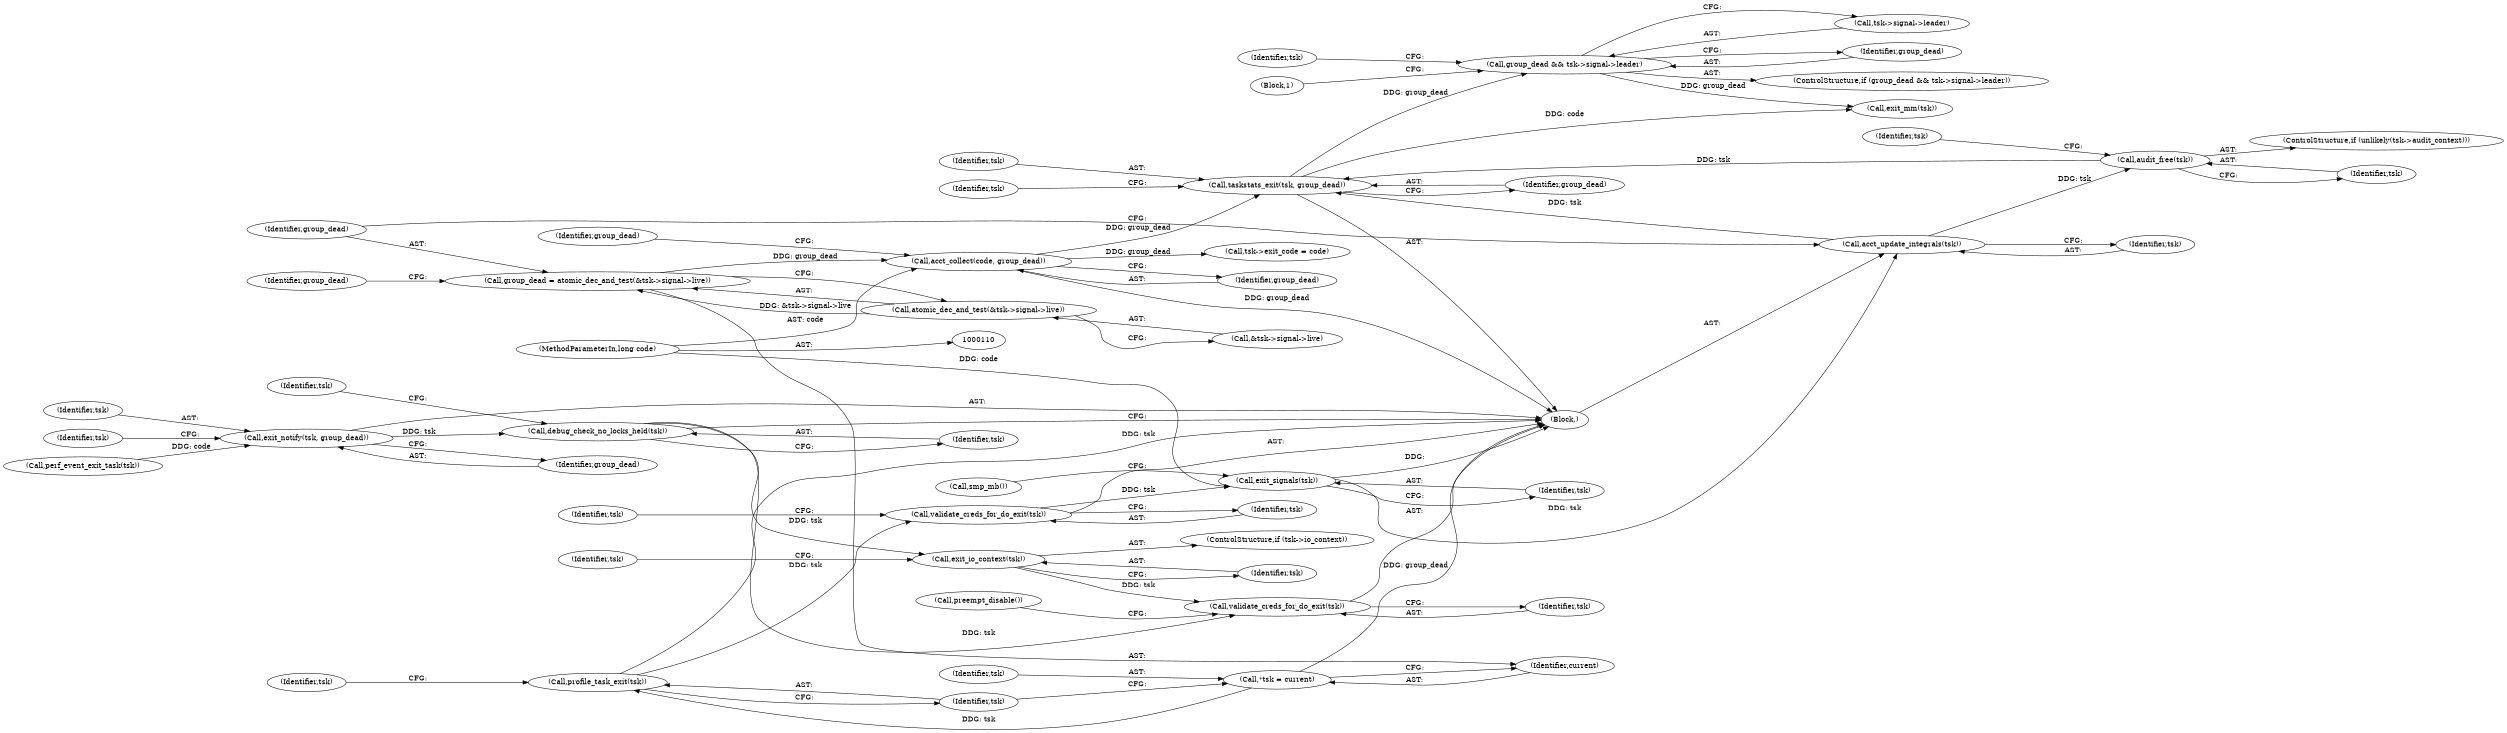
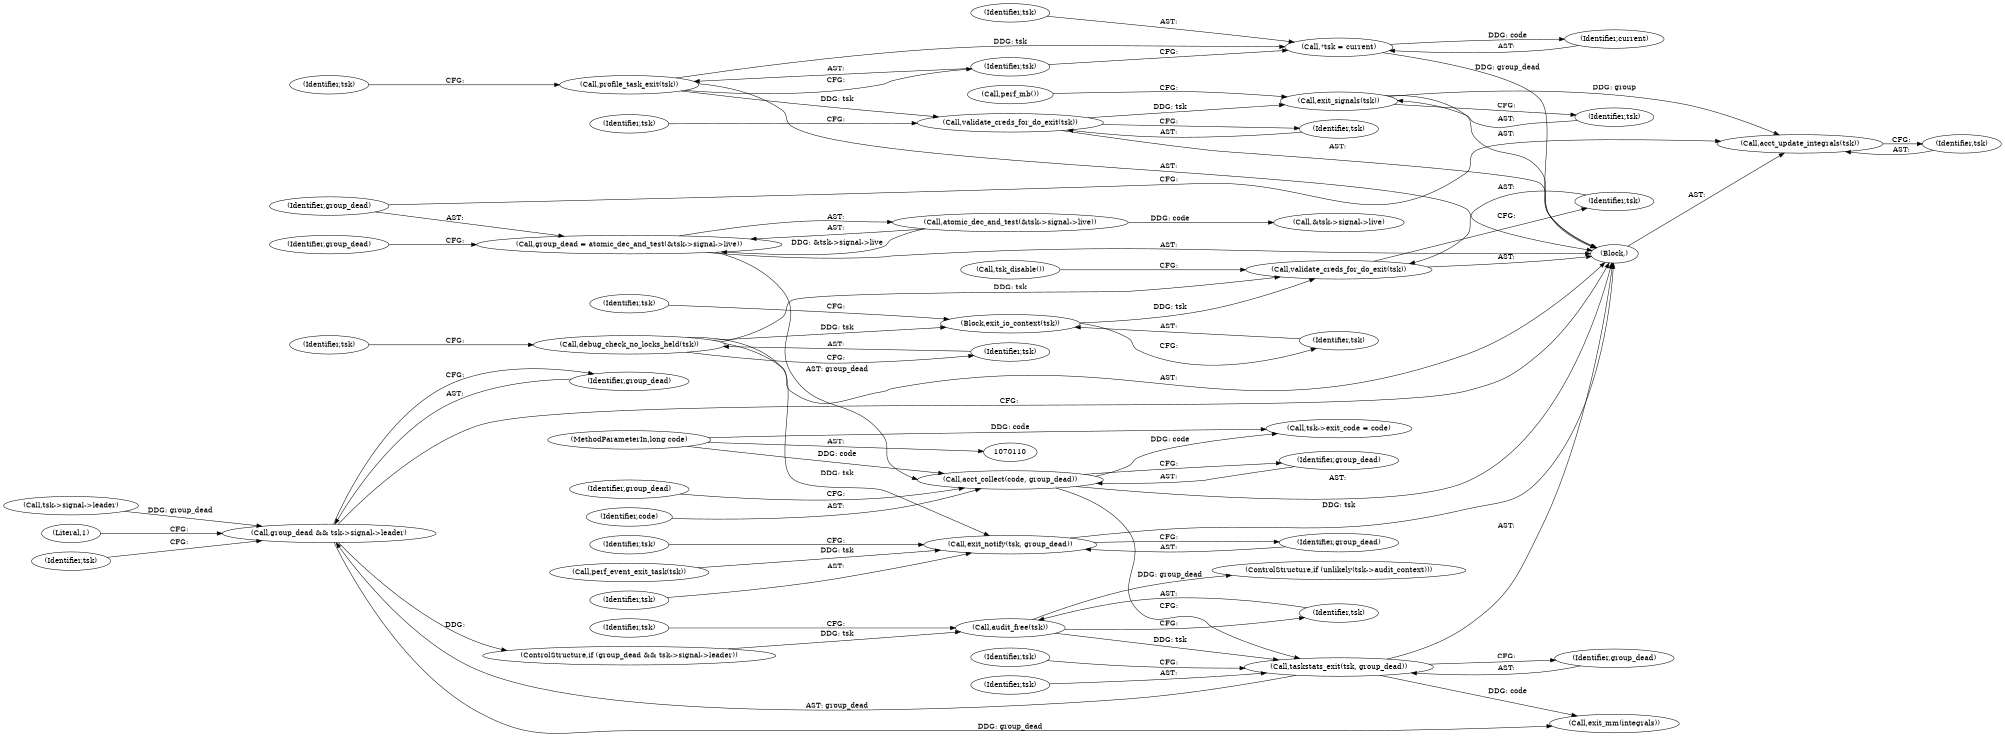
(1713, 13) -> (982, 405)
(1714, 34) -> (180, 511)
(1714, 73) -> (456, 625)
(1277, 86) -> (71, 533)
(1416, 93) -> (837, 706)
(1902, 109) -> (1614, 724)
(2230, 150) -> (1170, 575)
(2027, 203) -> (842, 641)
(1587, 219) -> none
(1138, 228) -> (1170, 606)
(1138, 252) -> (1170, 440)
(806, 257) -> (837, 369)
(806, 274) -> (837, 217)
(1277, 298) -> (1339, 478)
(806, 320) -> (837, 454)
(1141, 326) -> none
(1138, 338) -> (1170, 219)
(979, 340) -> (1010, 452)
(985, 371) -> (985, 433)
(979, 402) -> (1339, 505)
(1138, 417) -> (1170, 378)
(445, 435) -> (789, 473)
(1138, 435) -> (1170, 166)
(191, 447) -> (837, 551)
(1416, 457) -> (1508, 134)
(979, 487) -> (1010, 95)
(1565, 509) -> (1614, 88)
none -> (629, 517)
(1277, 540) -> none
(979, 560) -> (1010, 324)
(979, 601) -> (1010, 270)
(951, 655) -> (1146, 249)
(1416, 668) -> (1508, 36)
(946, 729) -> (977, 47)
